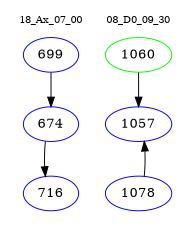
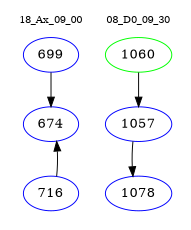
(51, 21) -> (51, 21)
(45, 154) -> (57, 164)
(145, 164) -> (132, 154)
